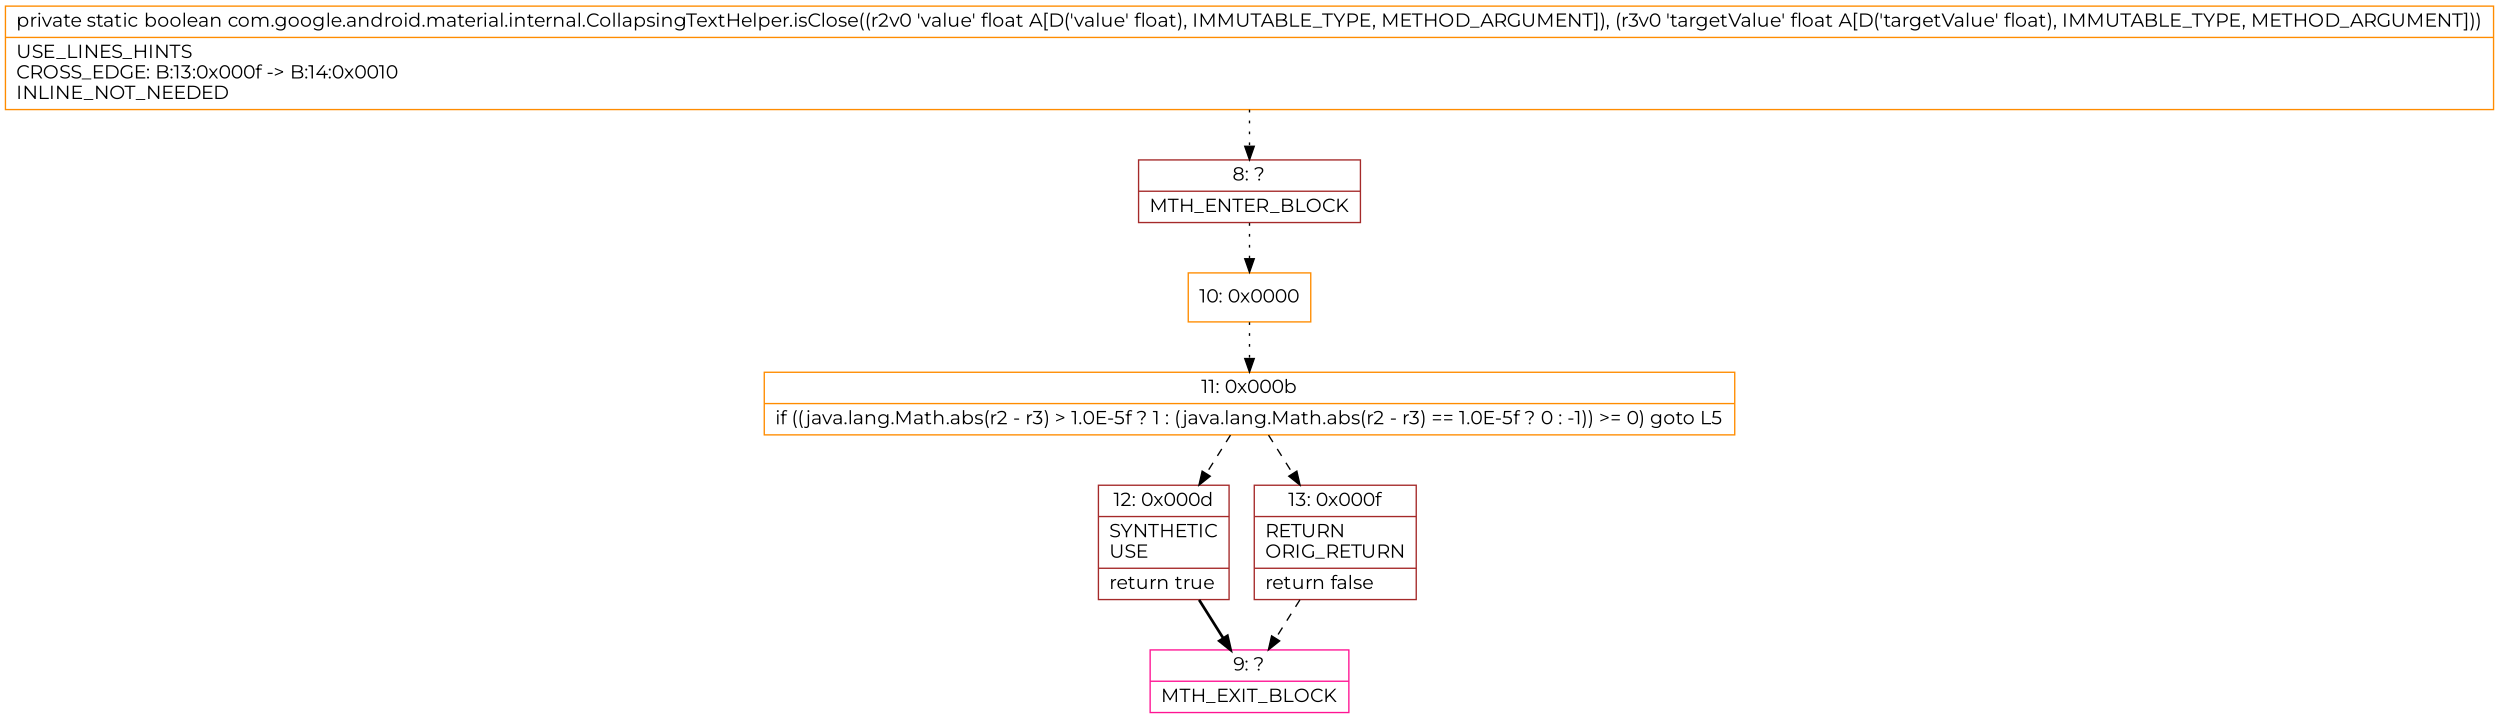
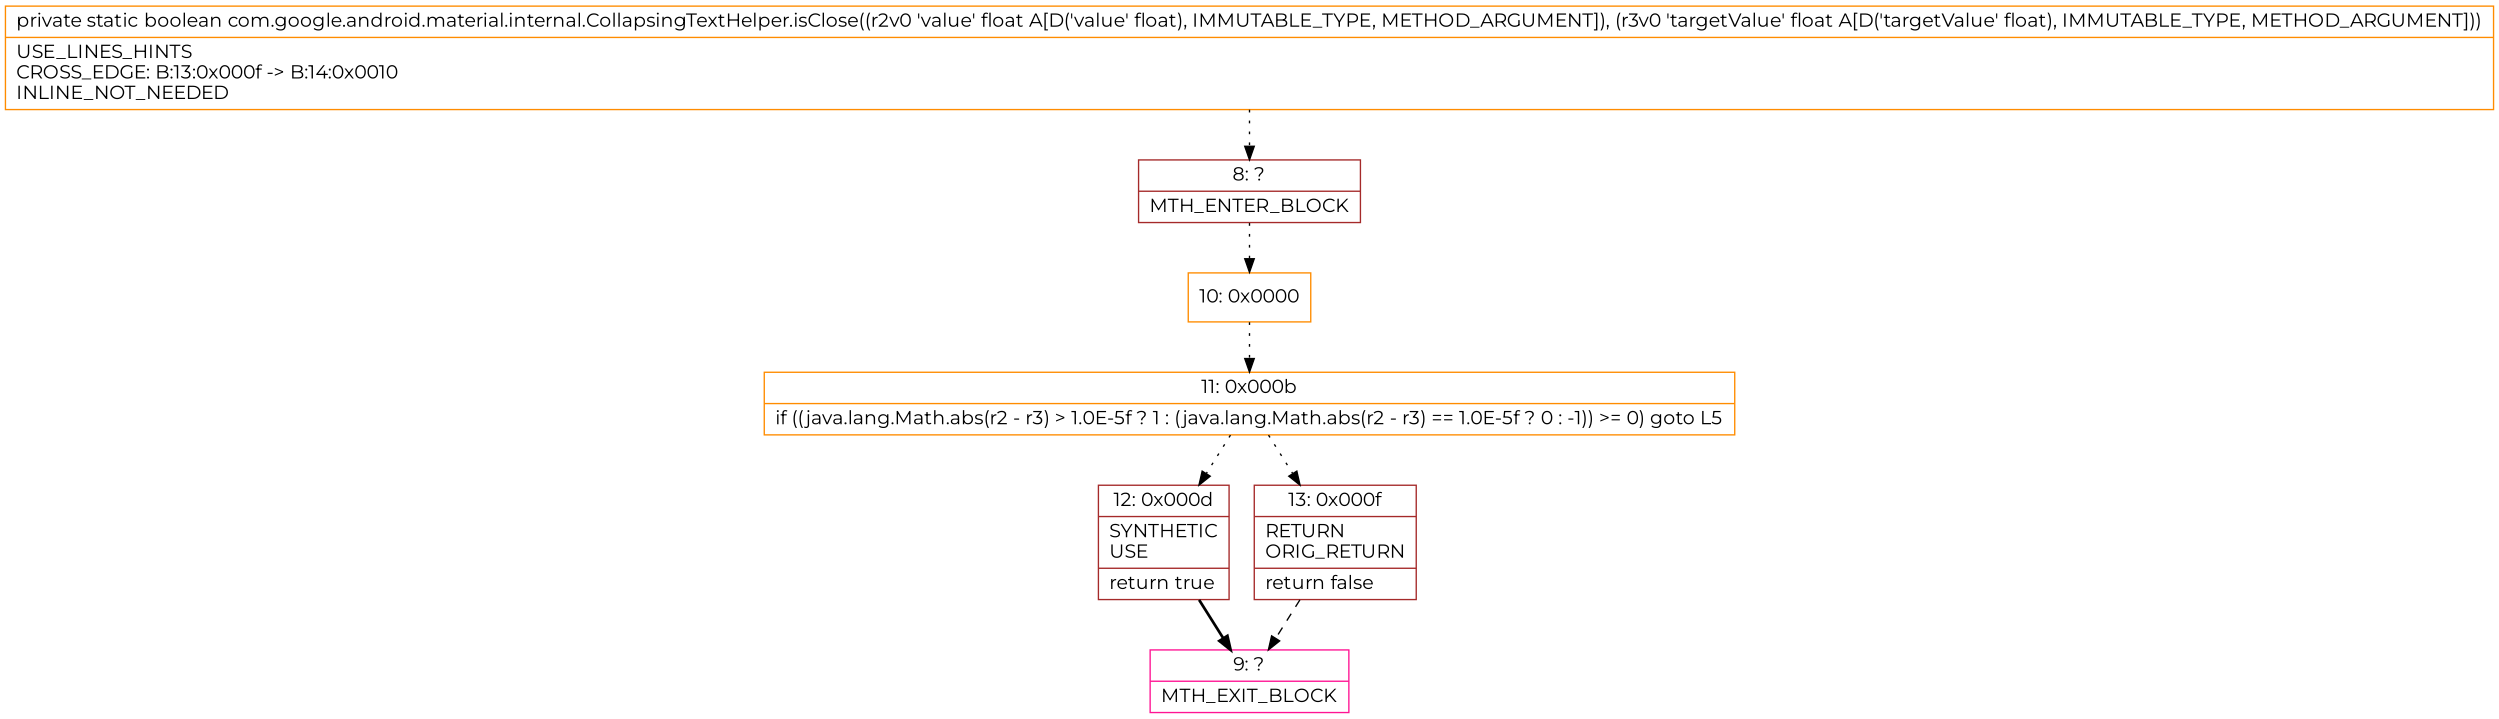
(1218, 454) -> (1218, 454)
(1281, 454) -> (1281, 454)
